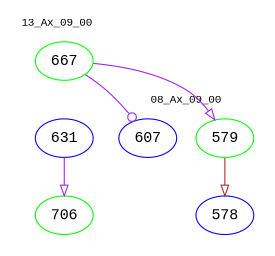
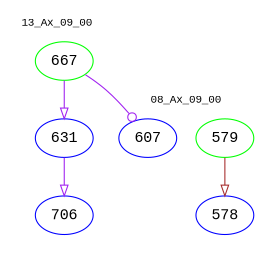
(156, 76) -> (64, 94)
(64, 215) -> (64, 215)
